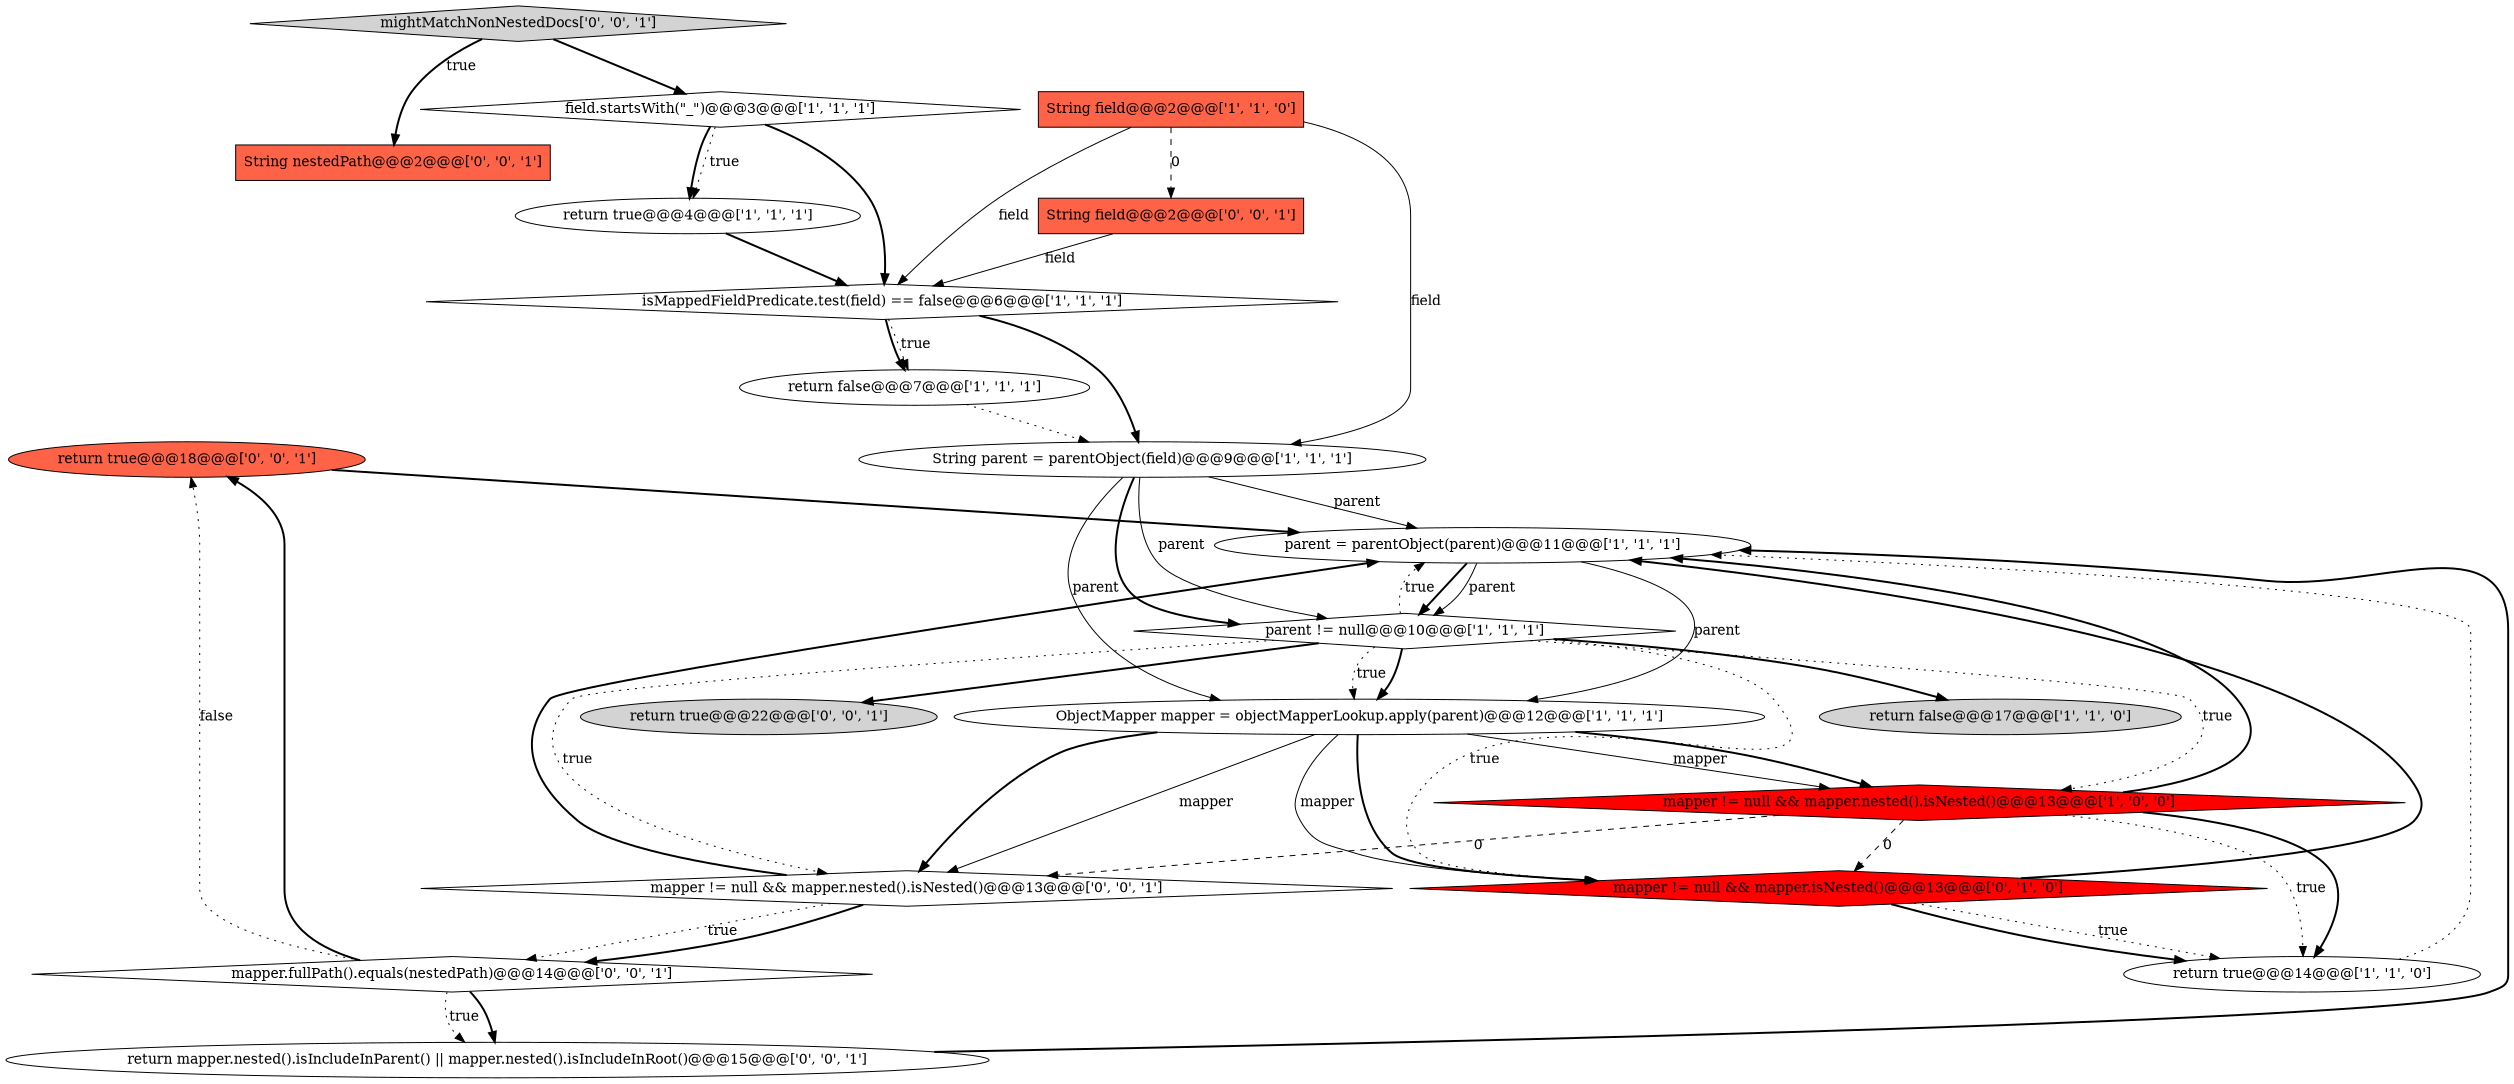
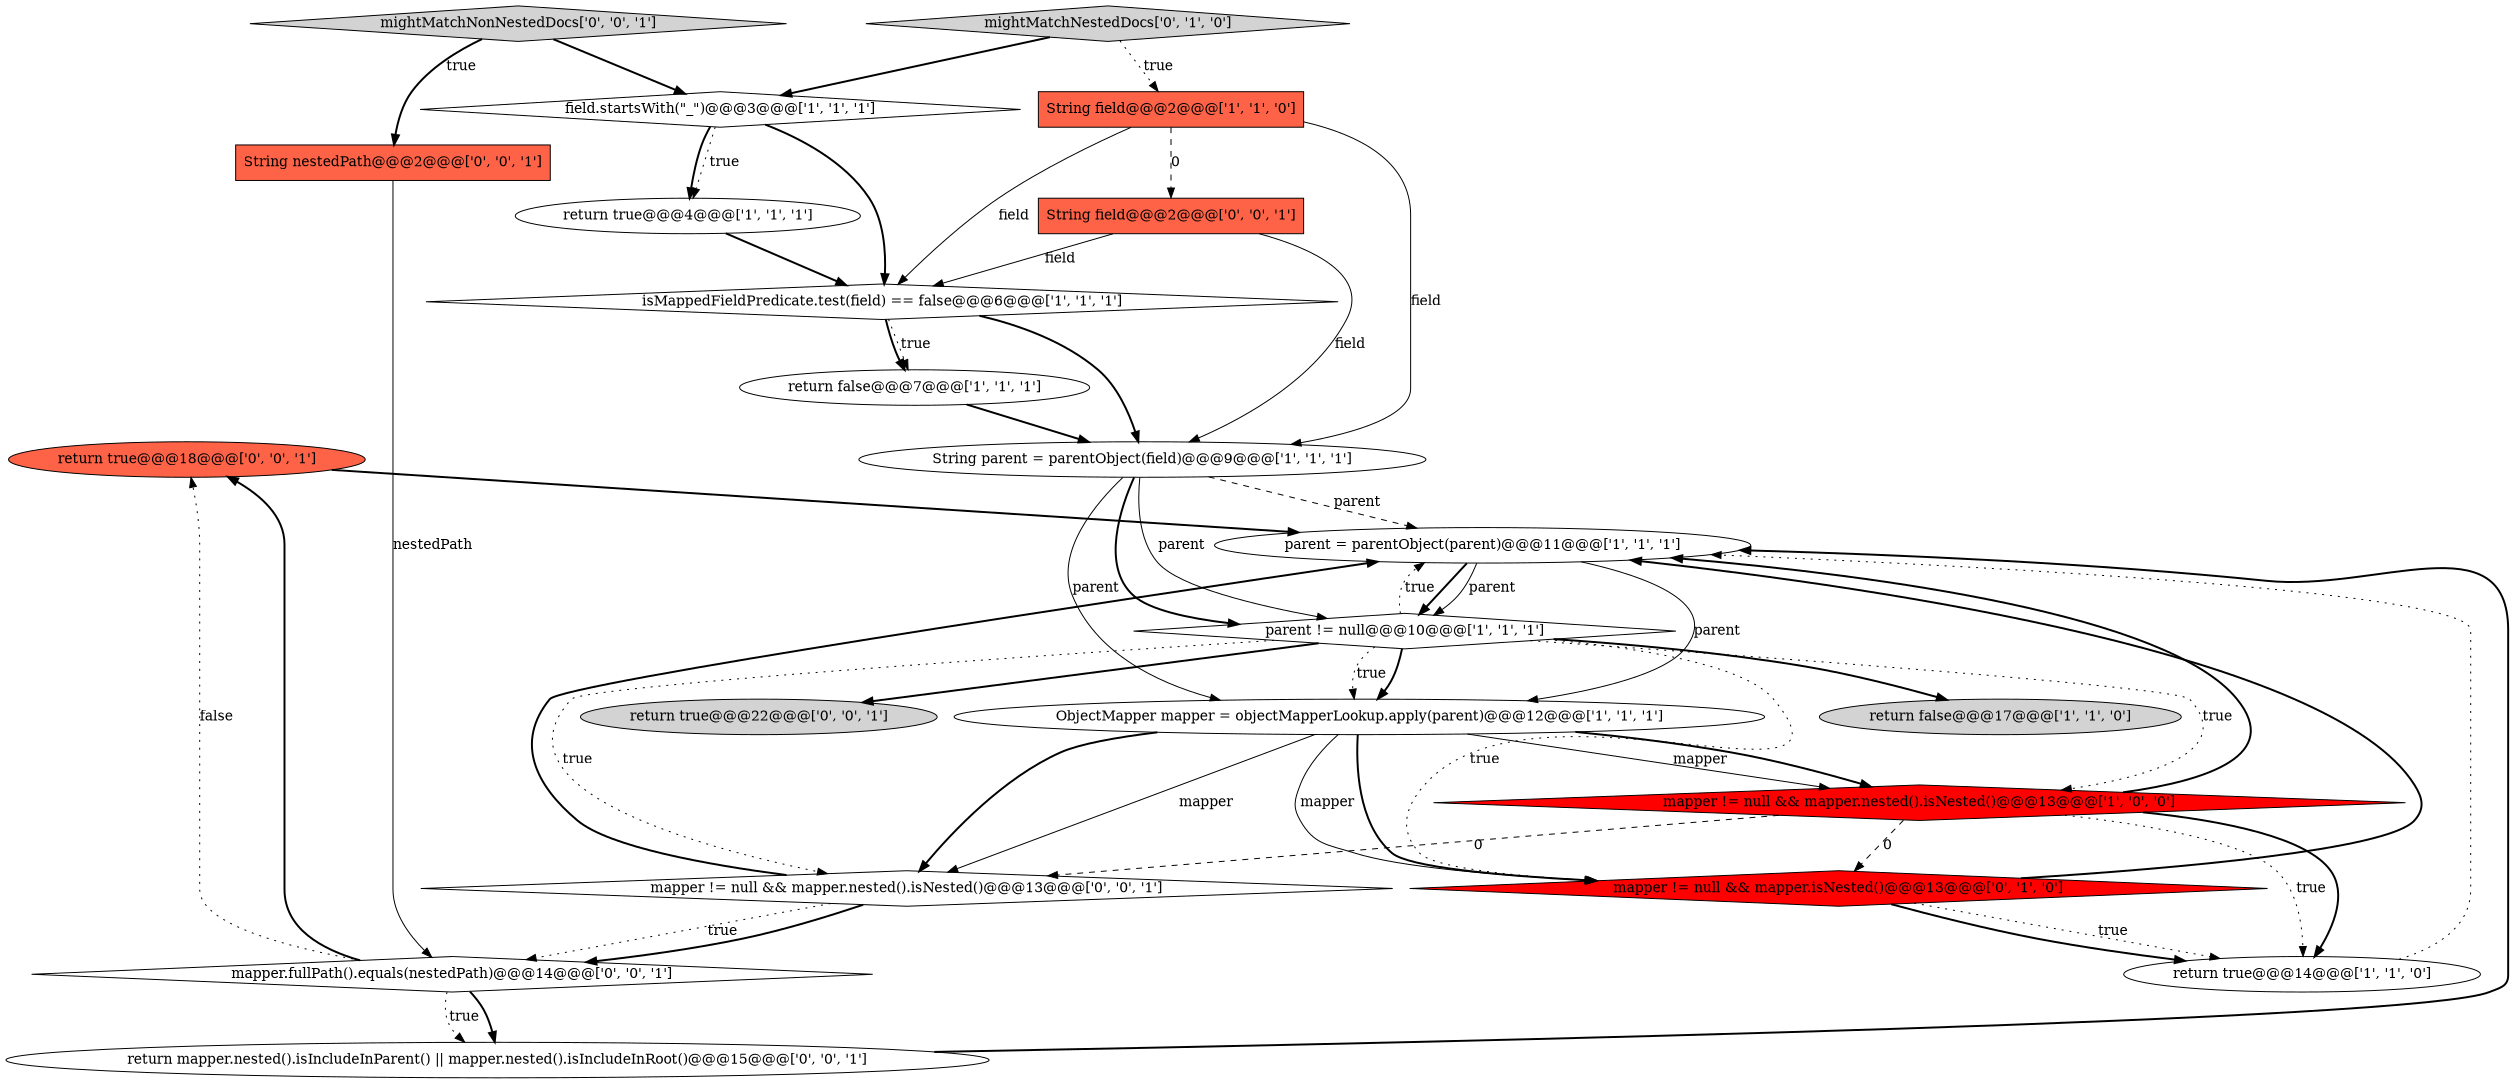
none -> (1108, 24)
none -> (1333, 341)
(1023, 422) -> (1023, 422)
(1308, 501) -> (1308, 501)
none -> (393, 570)
